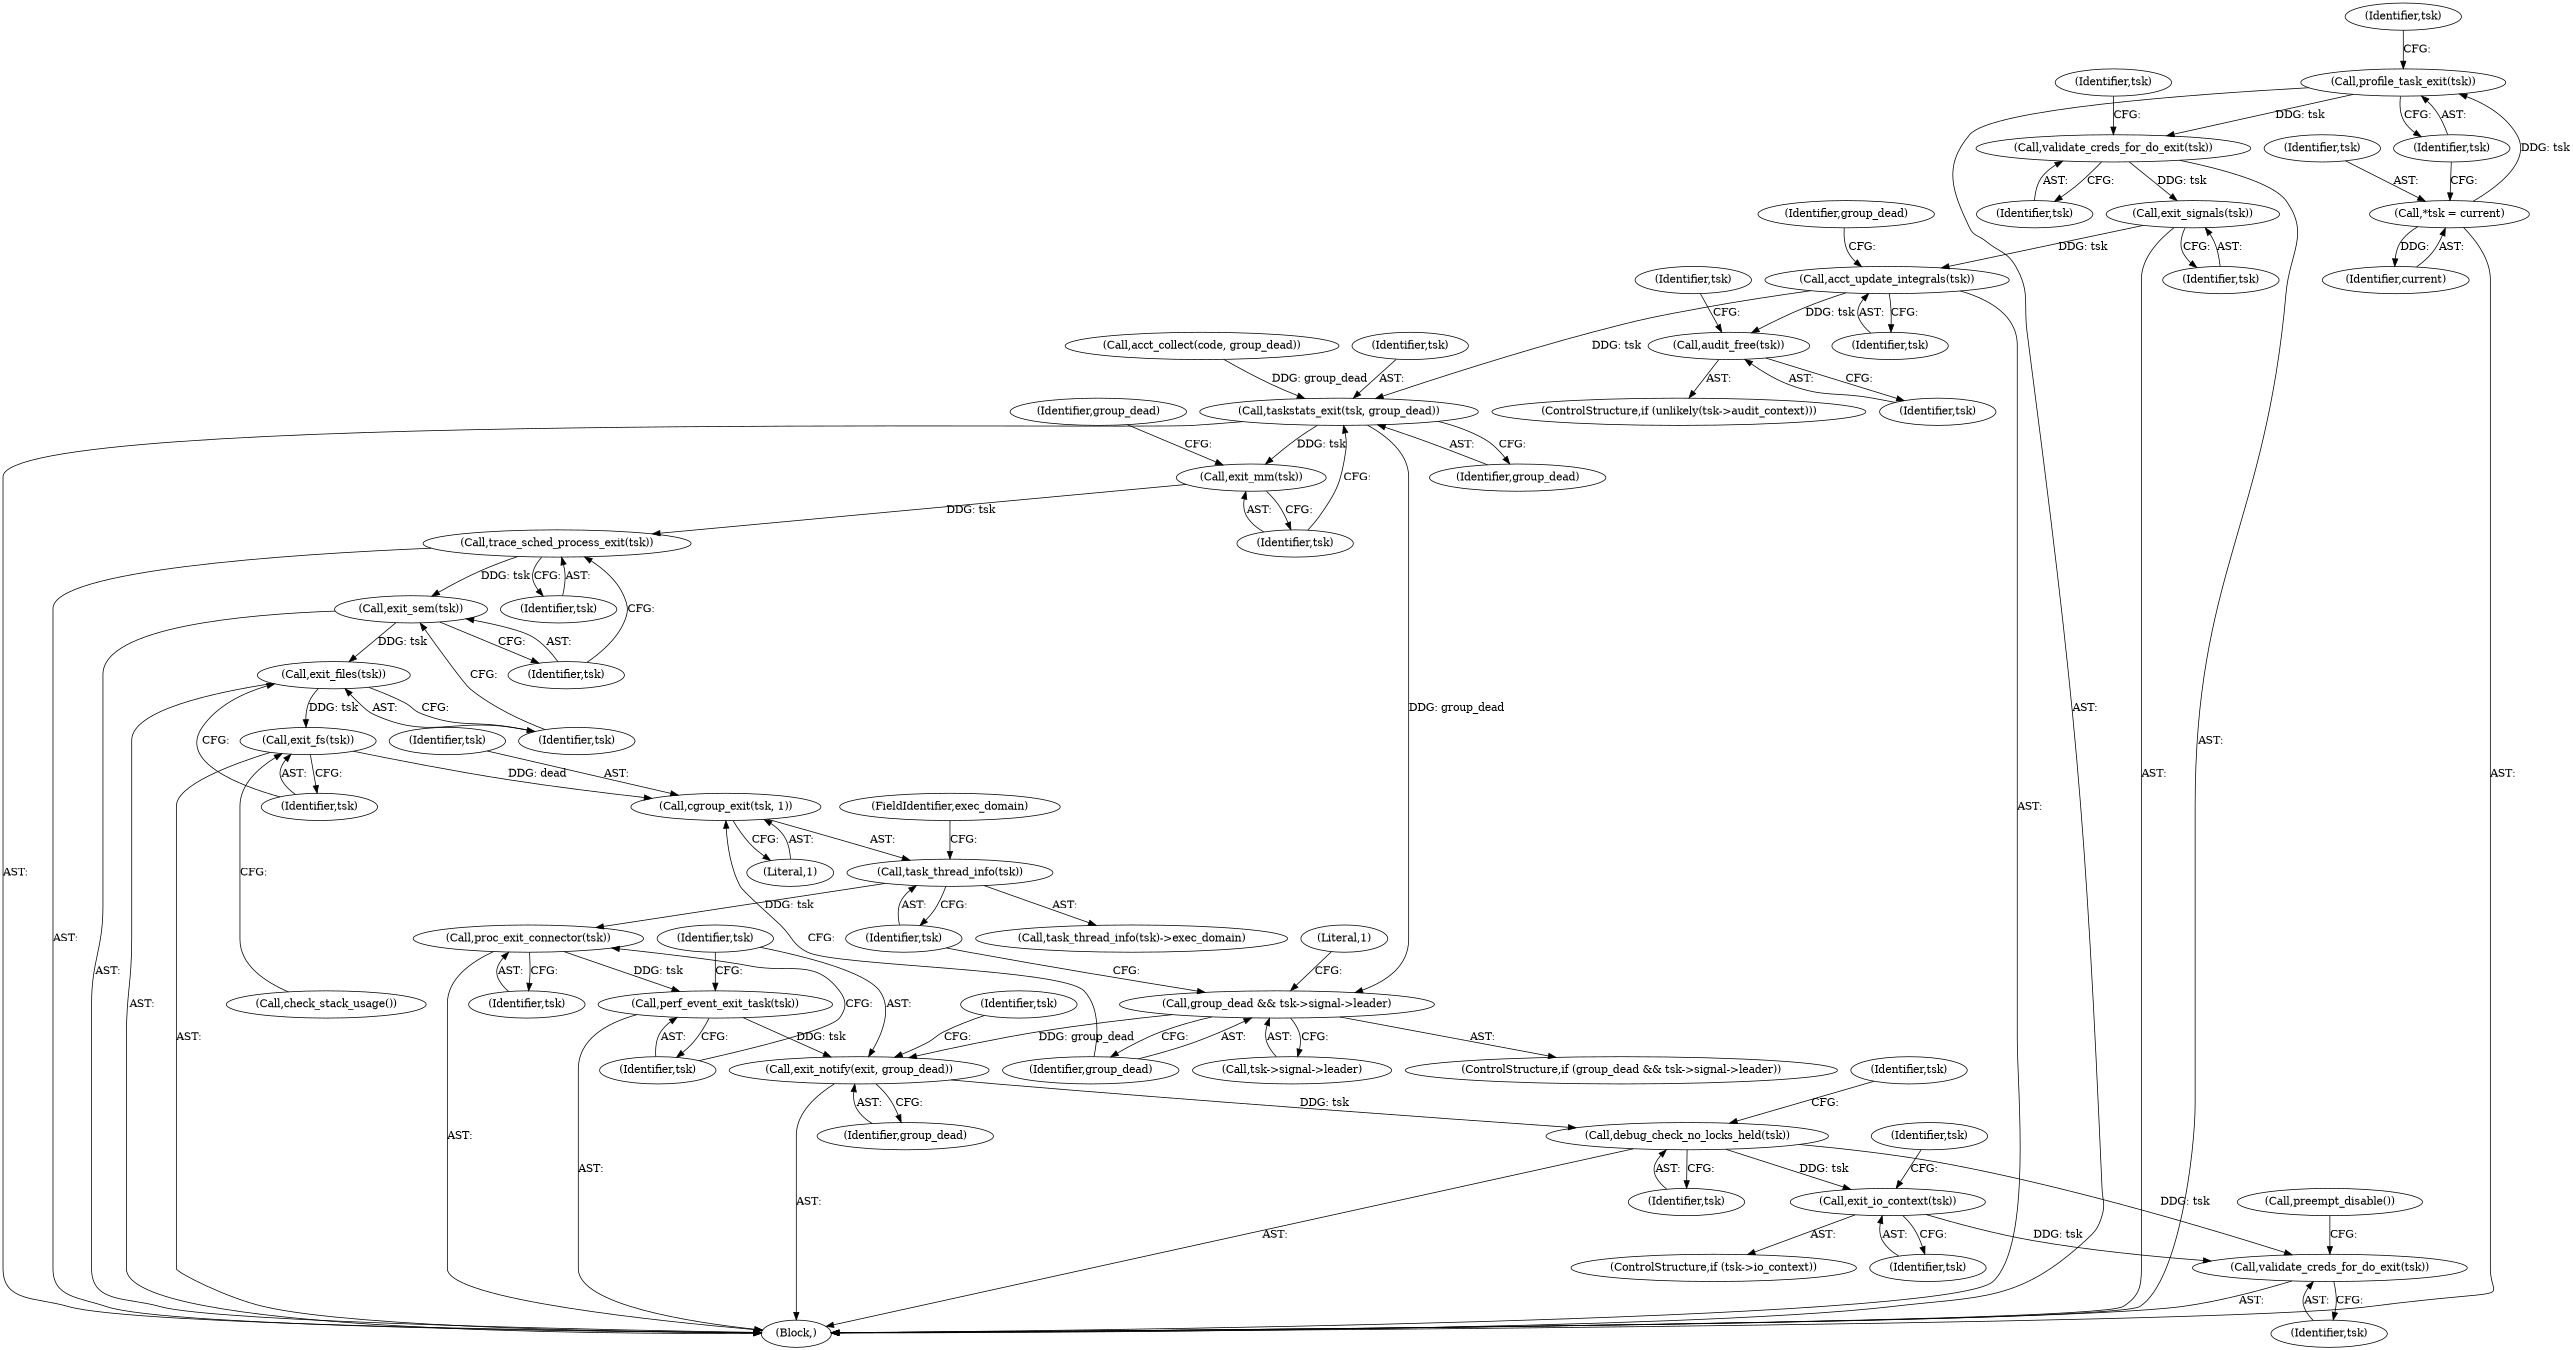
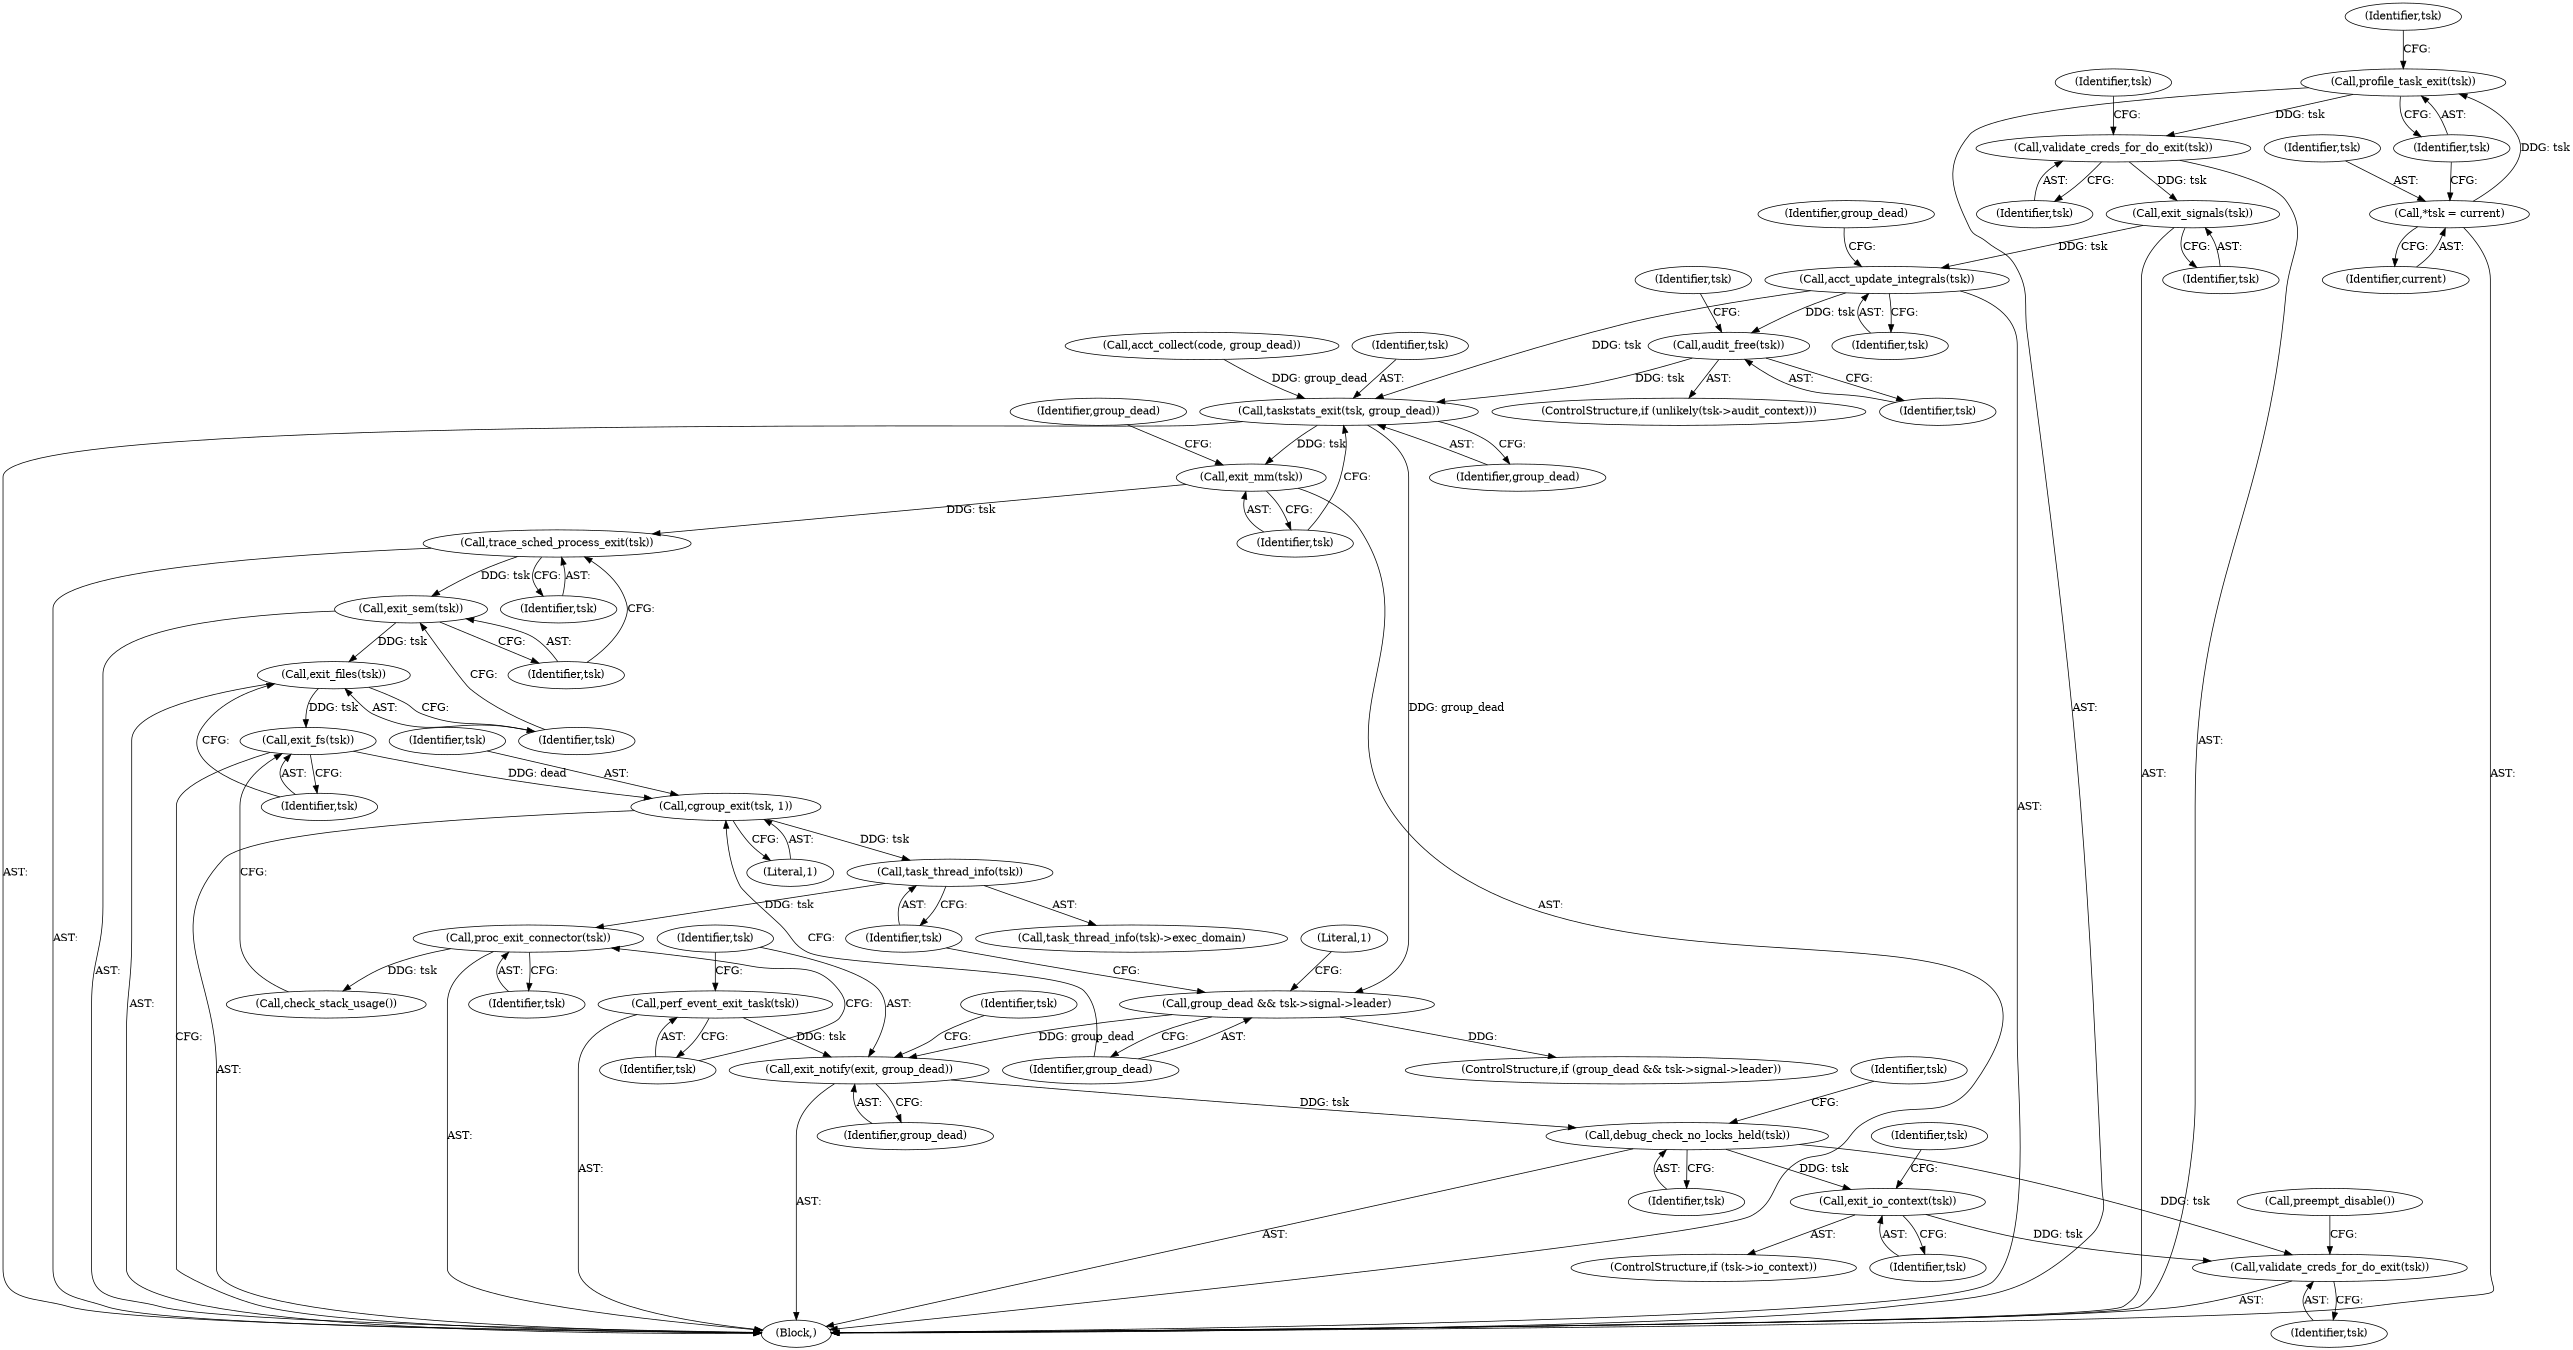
(2417, 247) -> (2417, 247)
none -> (1570, 387)
(950, 807) -> none
(884, 840) -> (884, 840)
(618, 970) -> (398, 962)
(191, 1037) -> (191, 1037)
(1484, 1037) -> (1484, 1037)
(1292, 1070) -> none
none -> (1942, 1106)
none -> (216, 1125)
